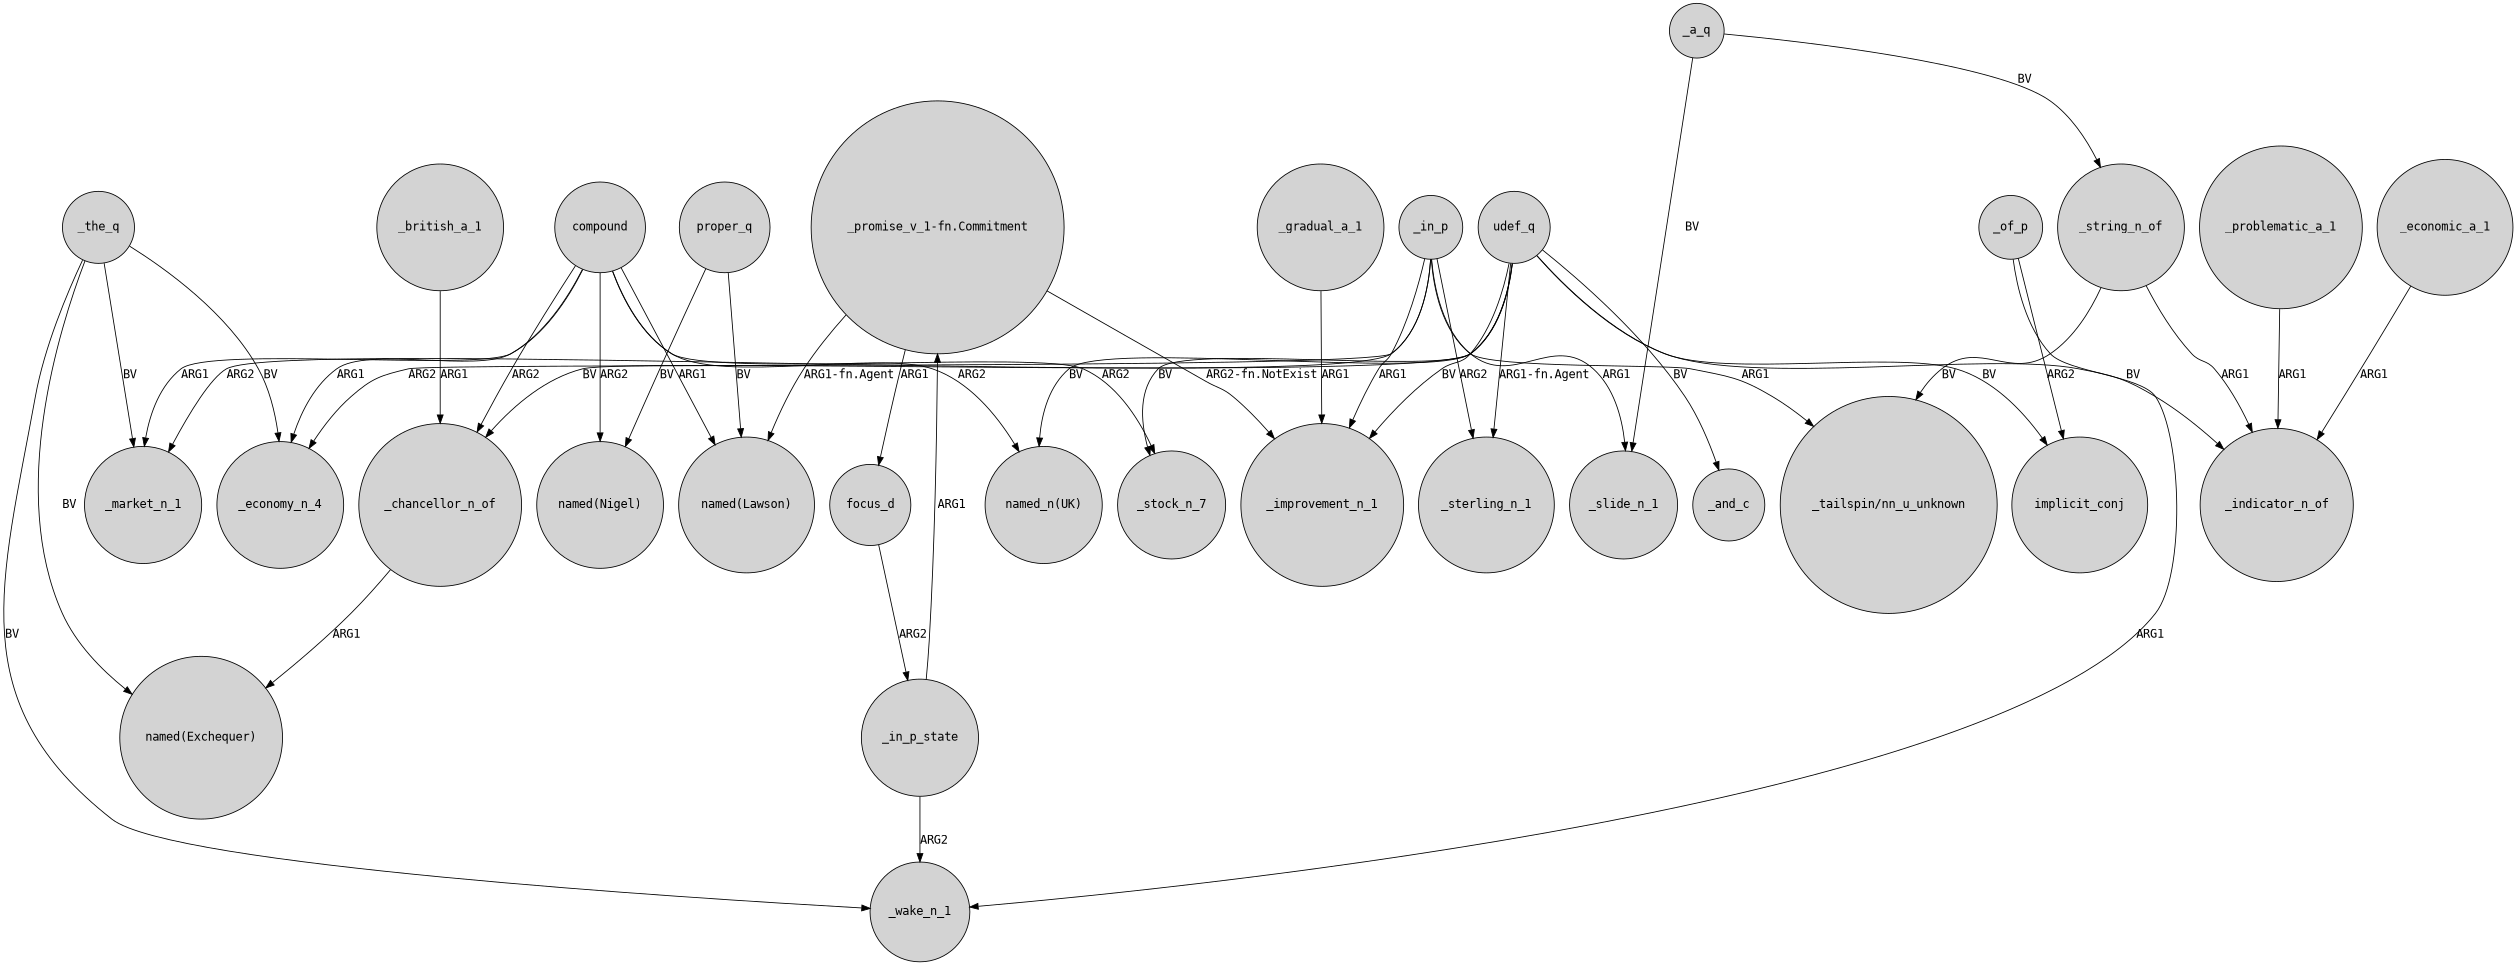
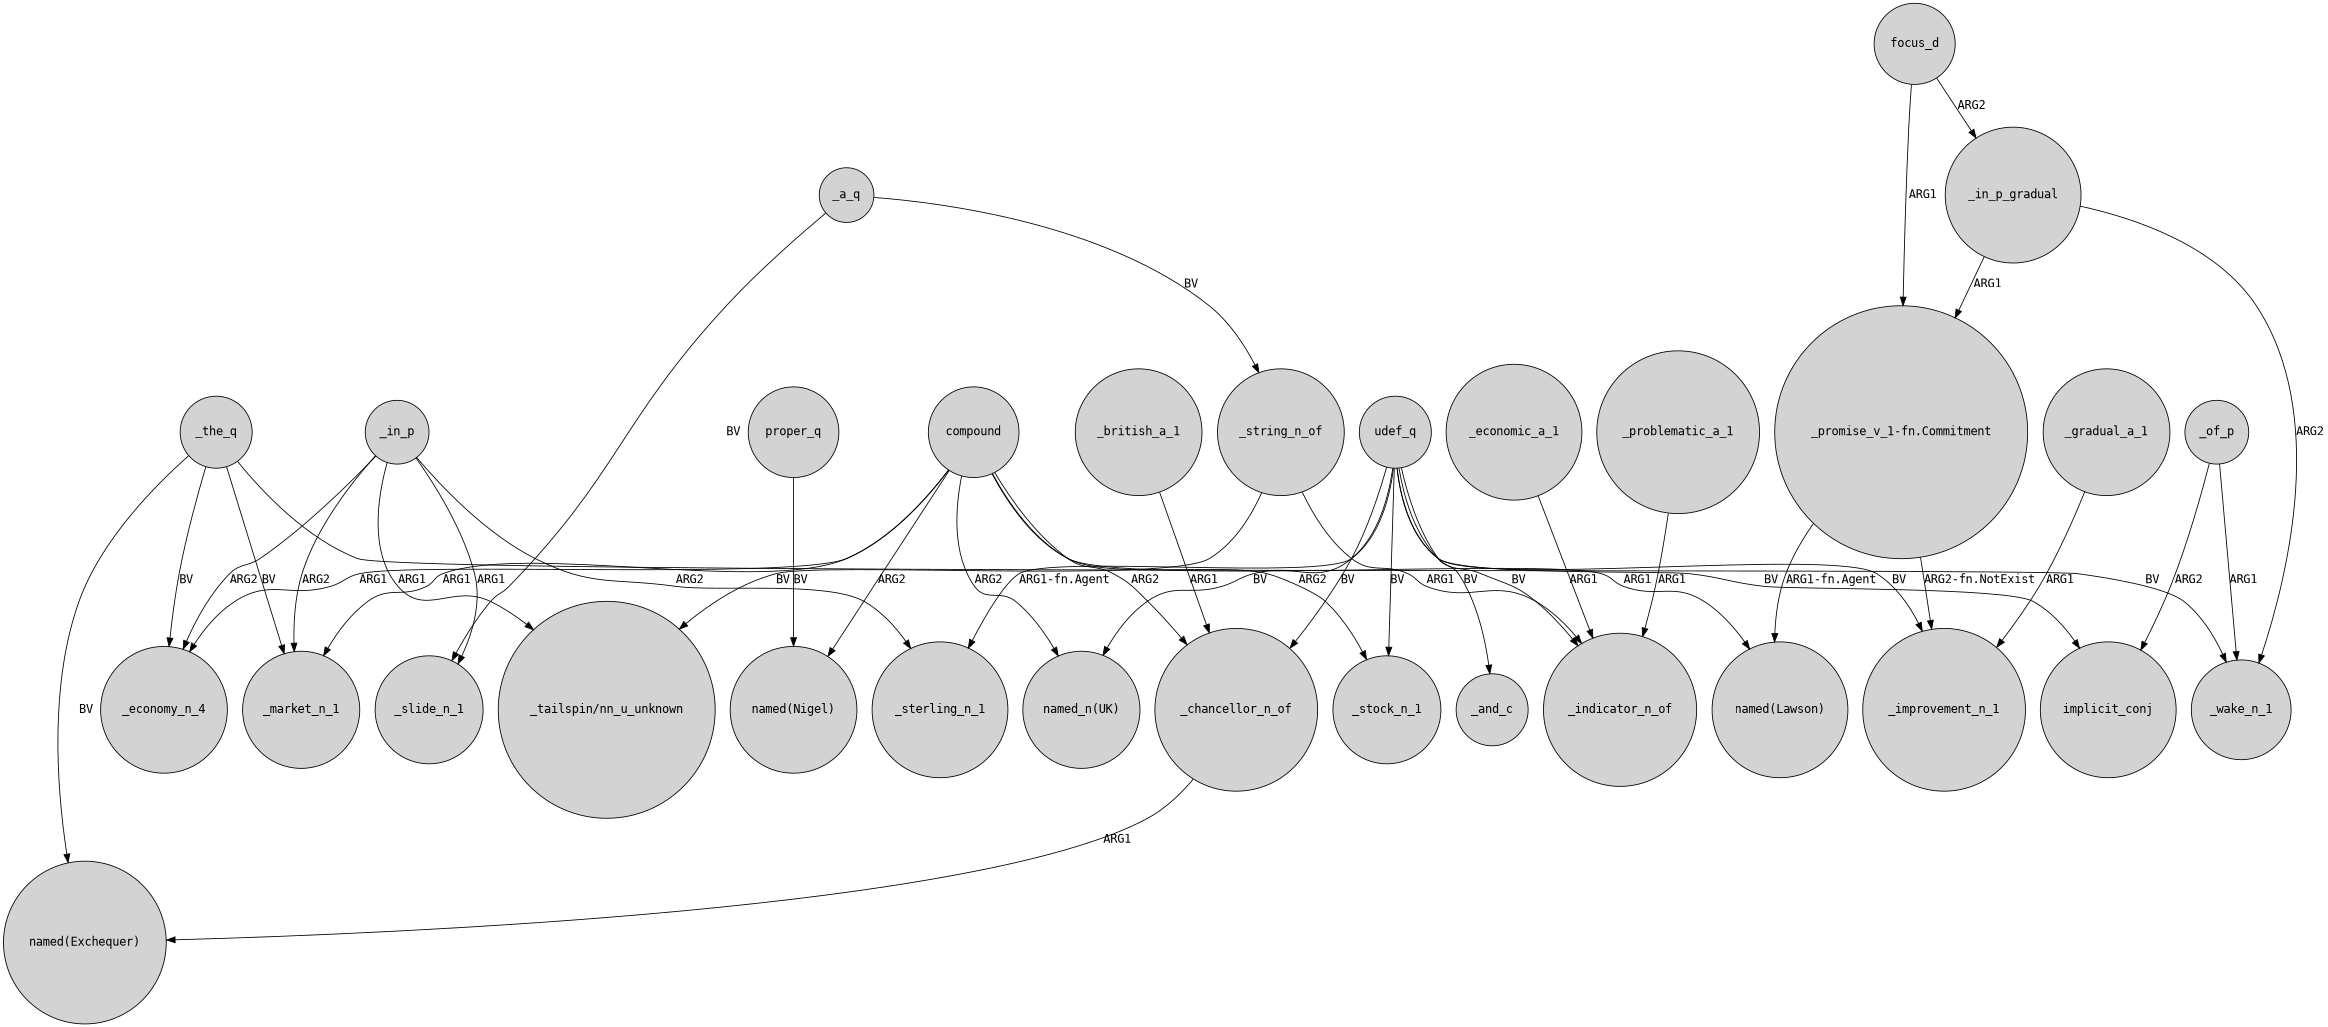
(1399, 339) -> none
(734, 351) -> none
(892, 403) -> (1906, 191)
(1172, 505) -> (1387, 710)
(920, 738) -> (2013, 195)
